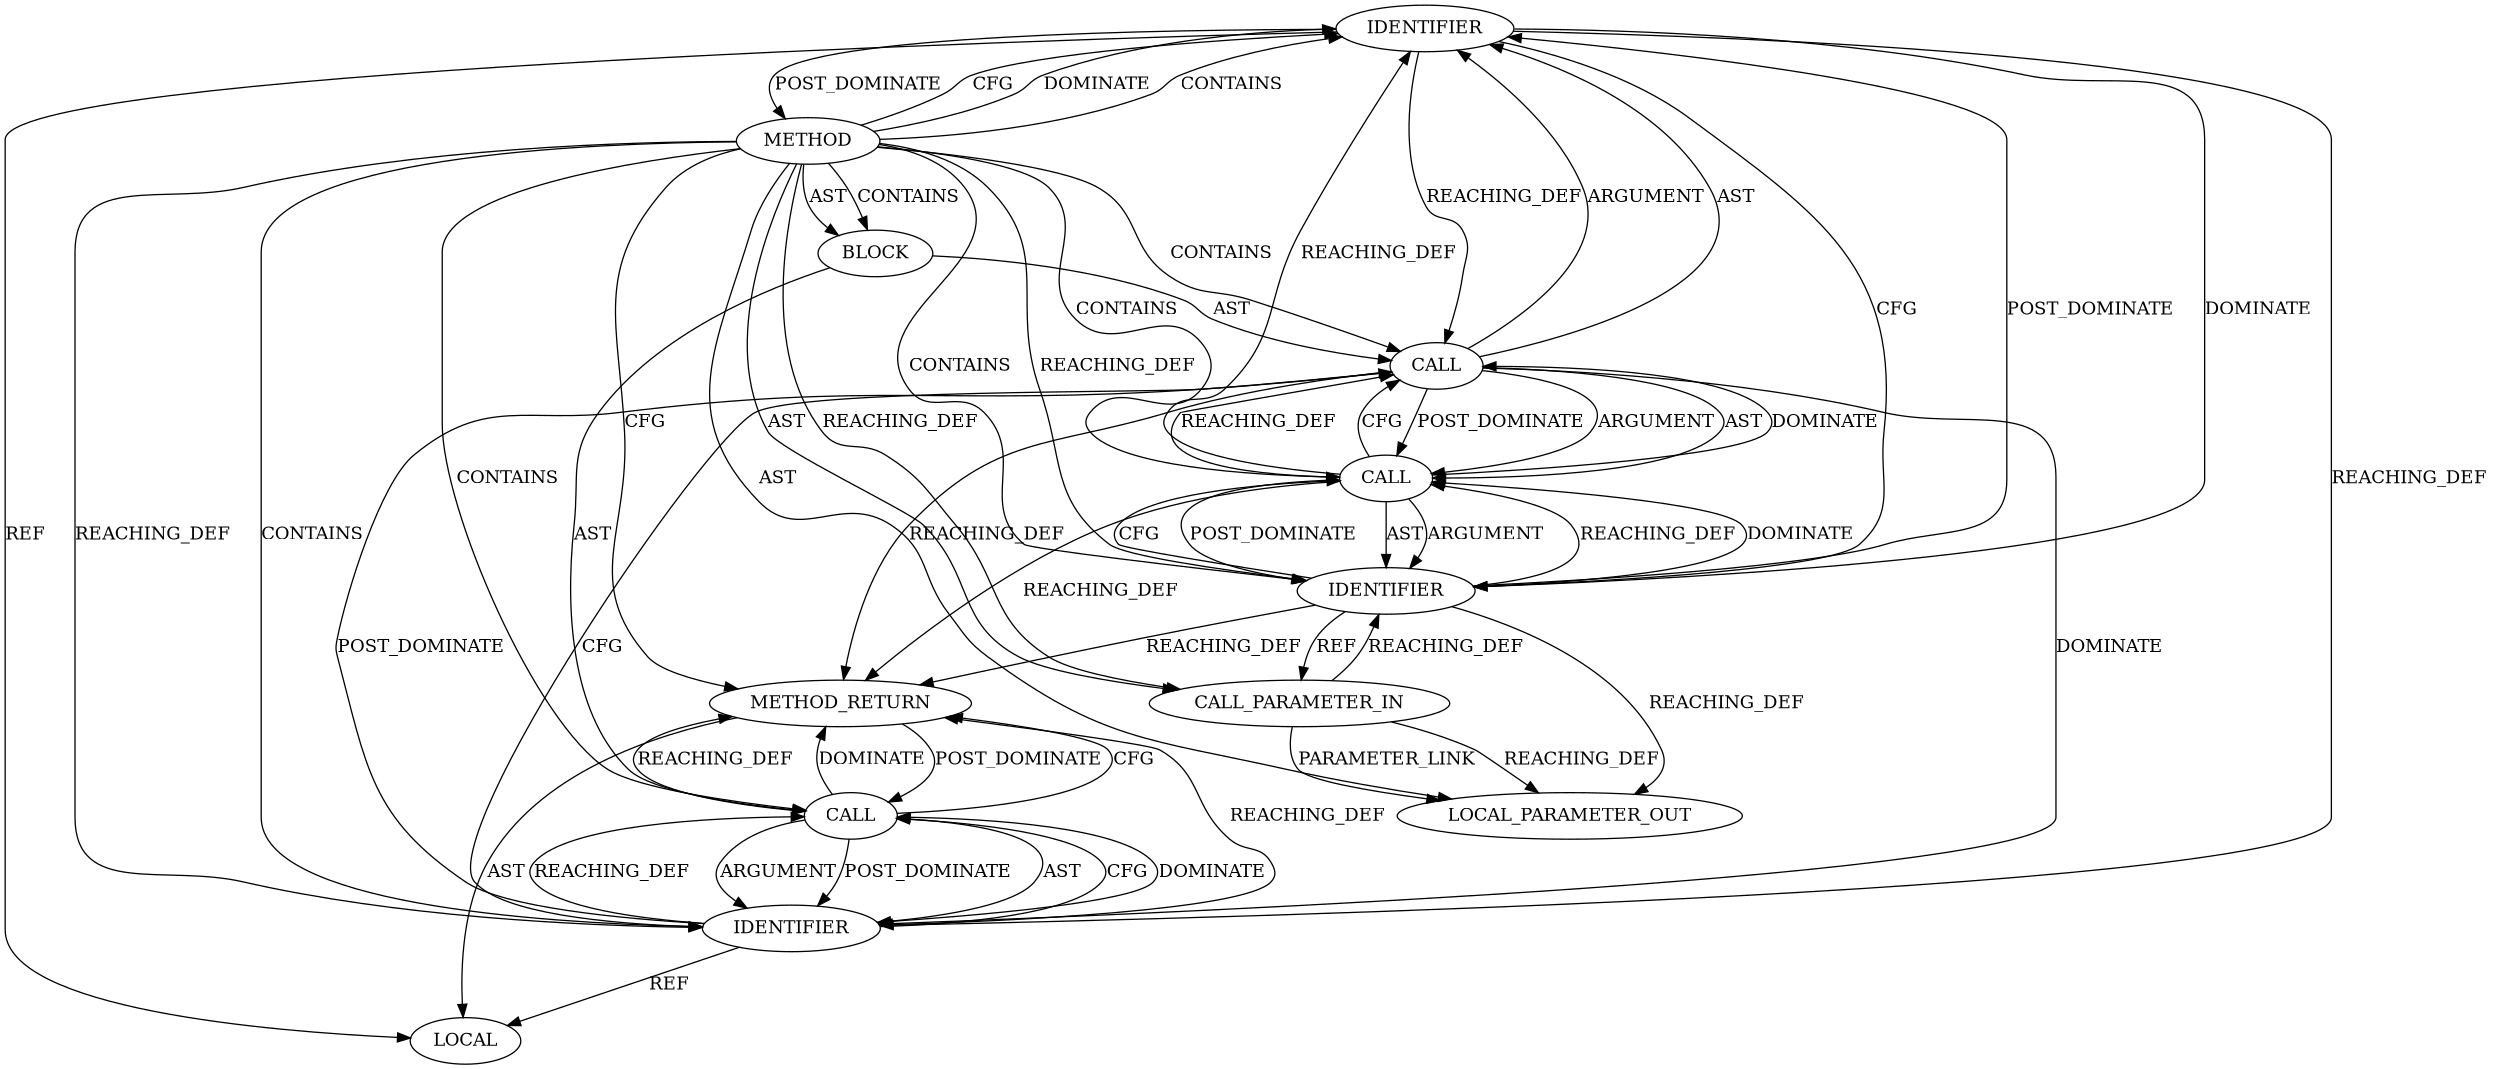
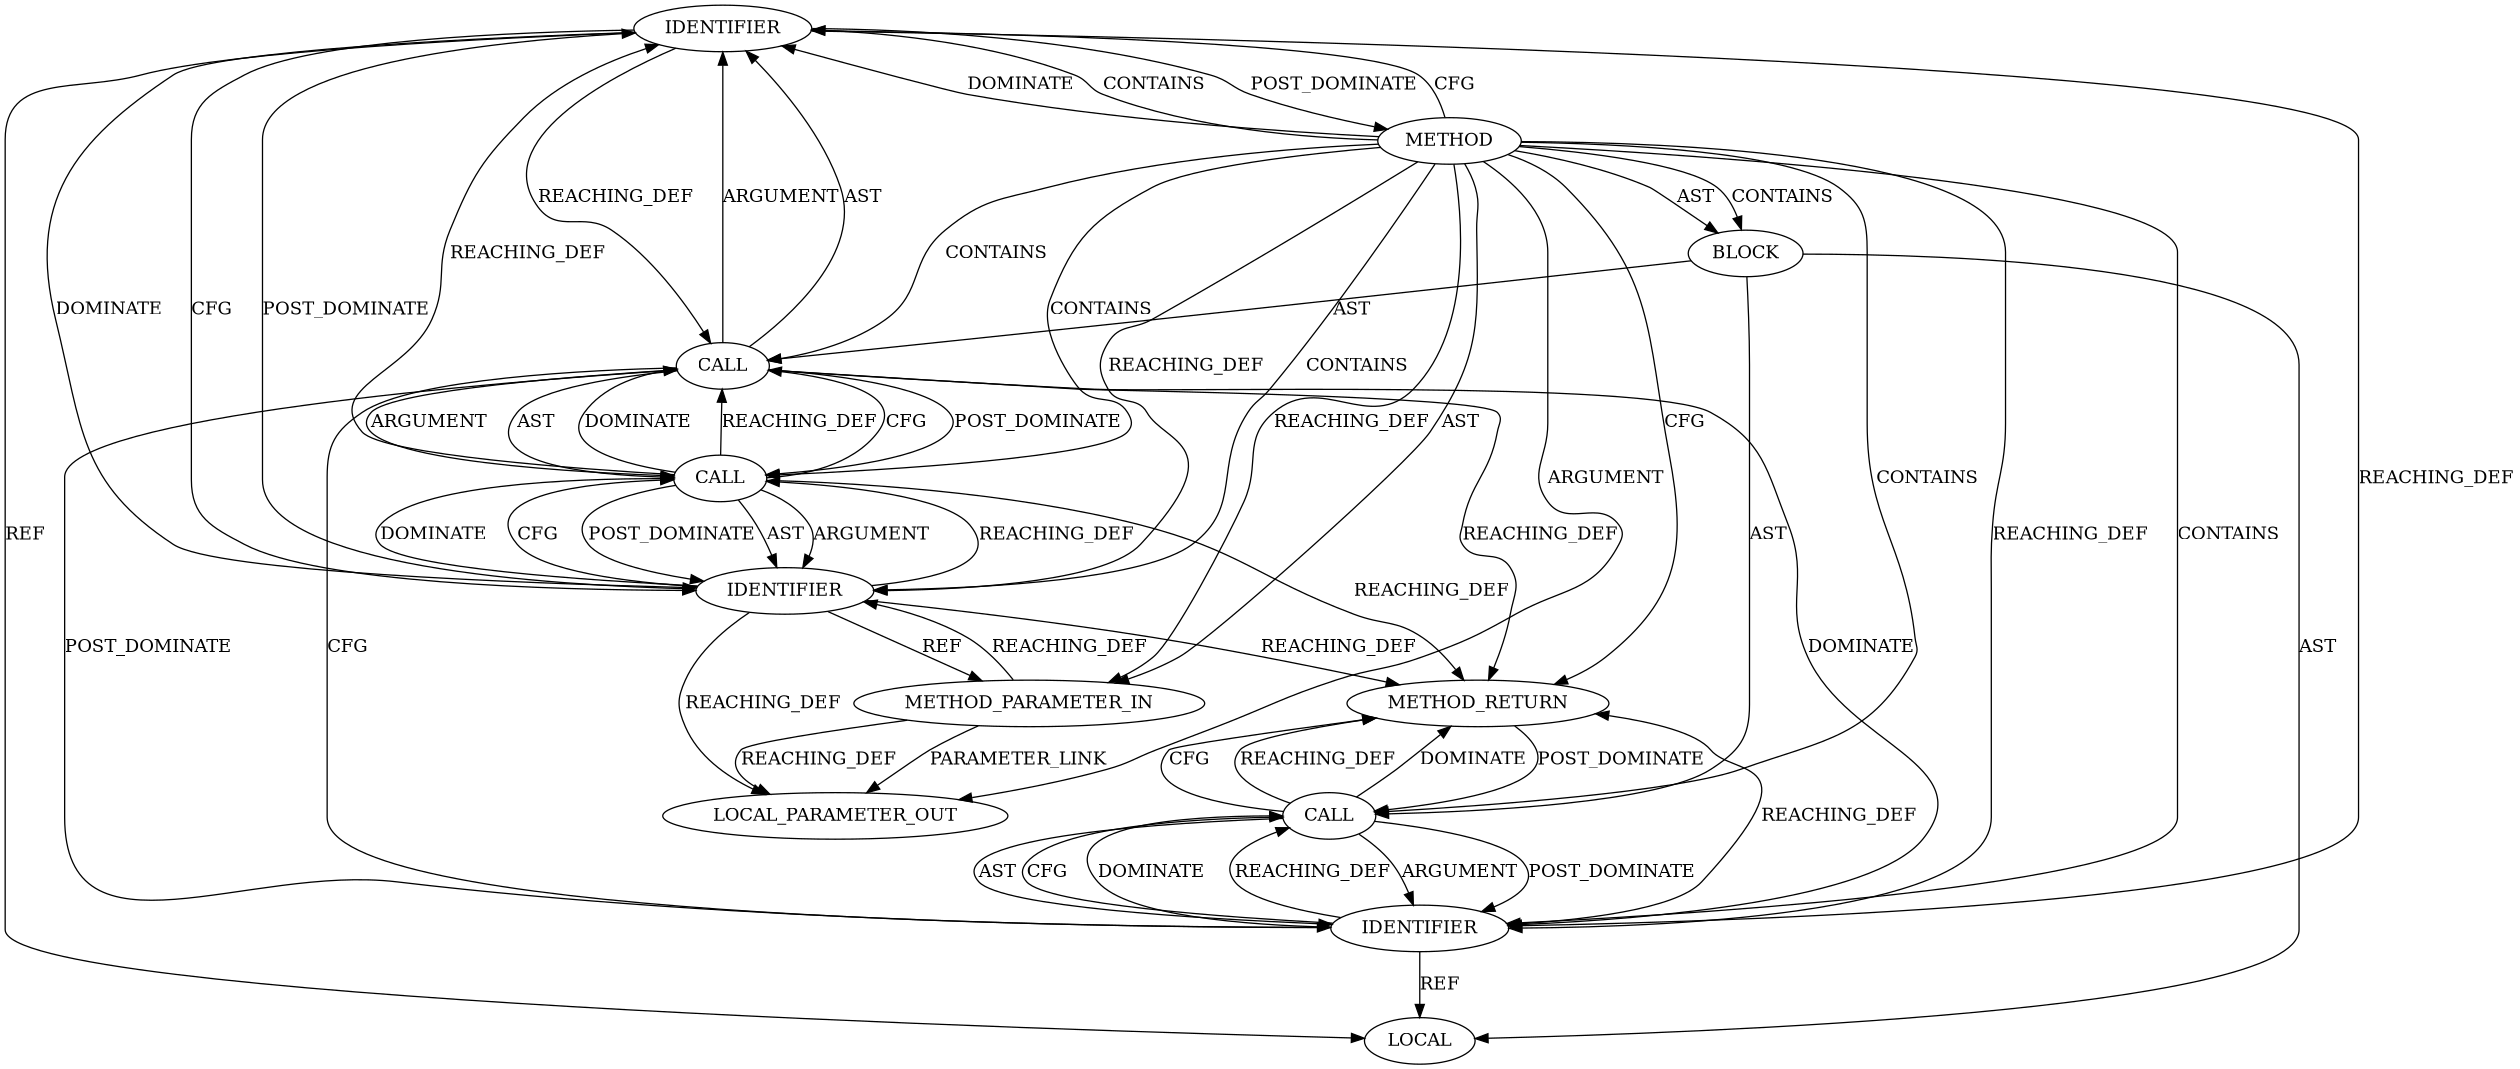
(778, 478) -> (1606, 478)
(1300, 703) -> (1029, 703)
(536, 805) -> (2299, 797)
